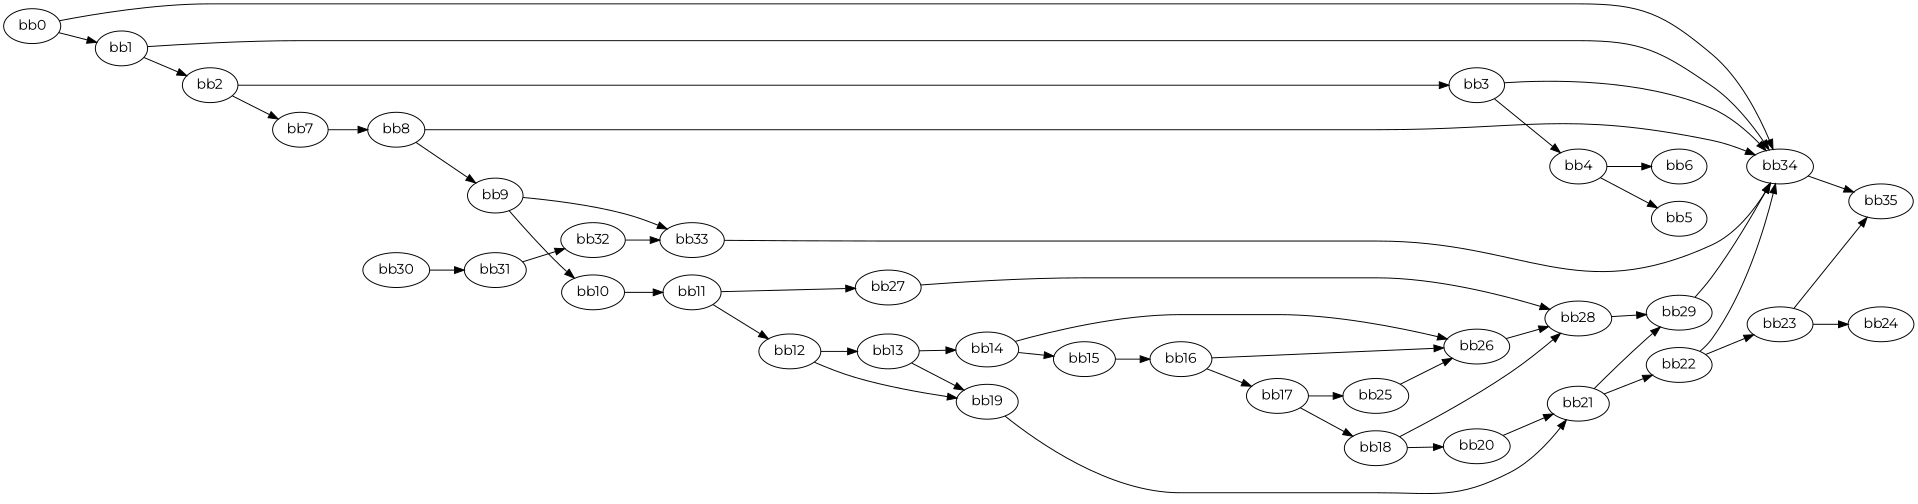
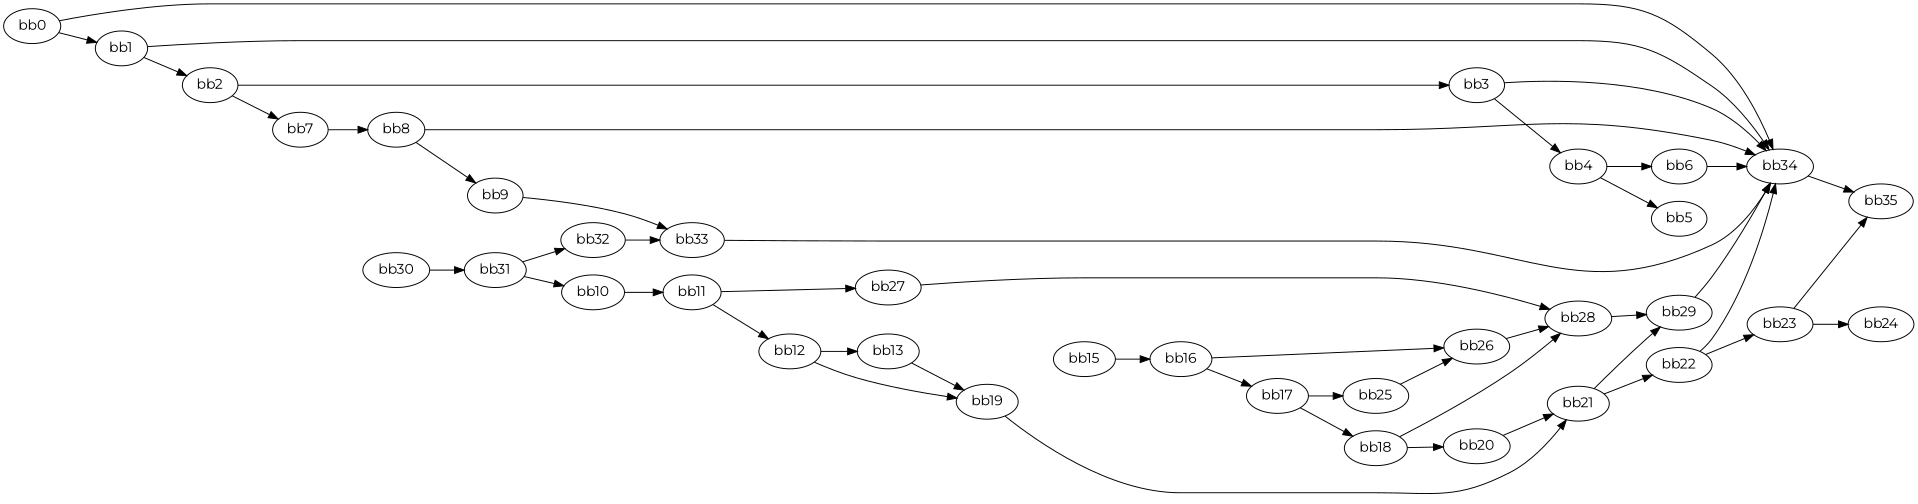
none -> (1722, 167)
(537, 242) -> (539, 280)
(987, 349) -> none
